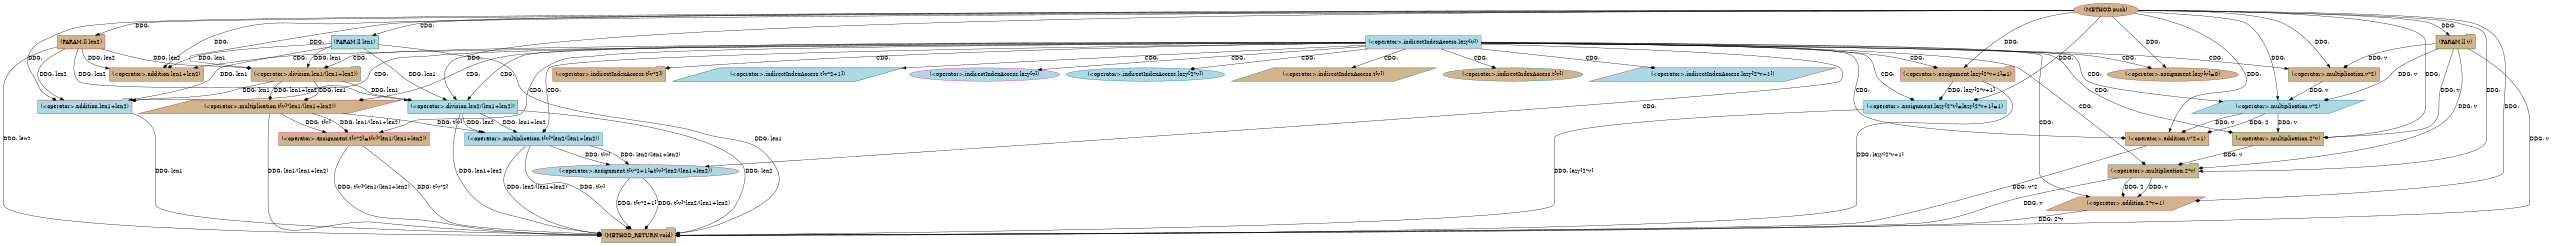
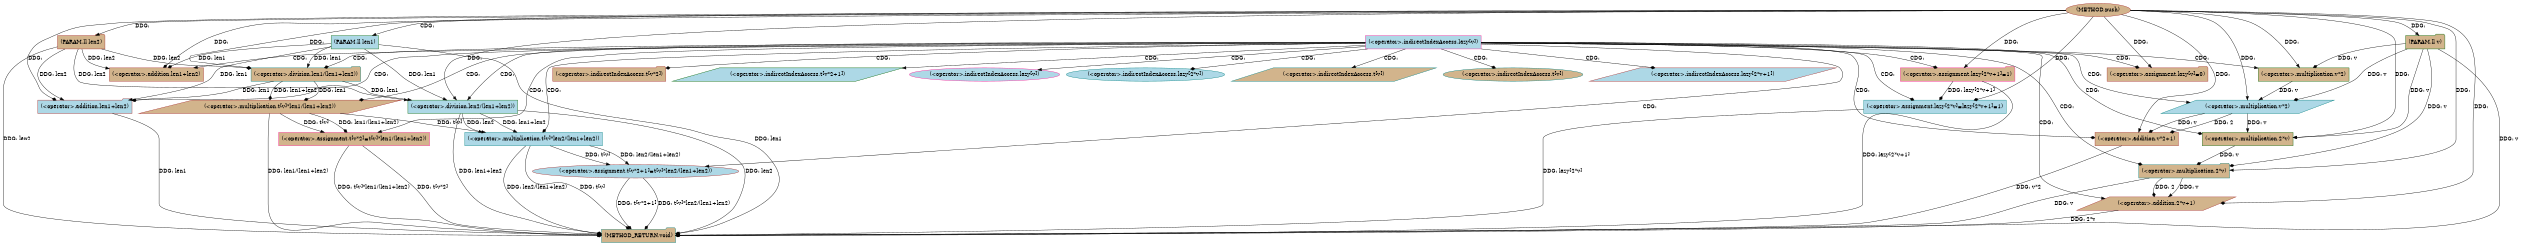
(2173, 75) -> (2158, 75)
(367, 91) -> (368, 91)
